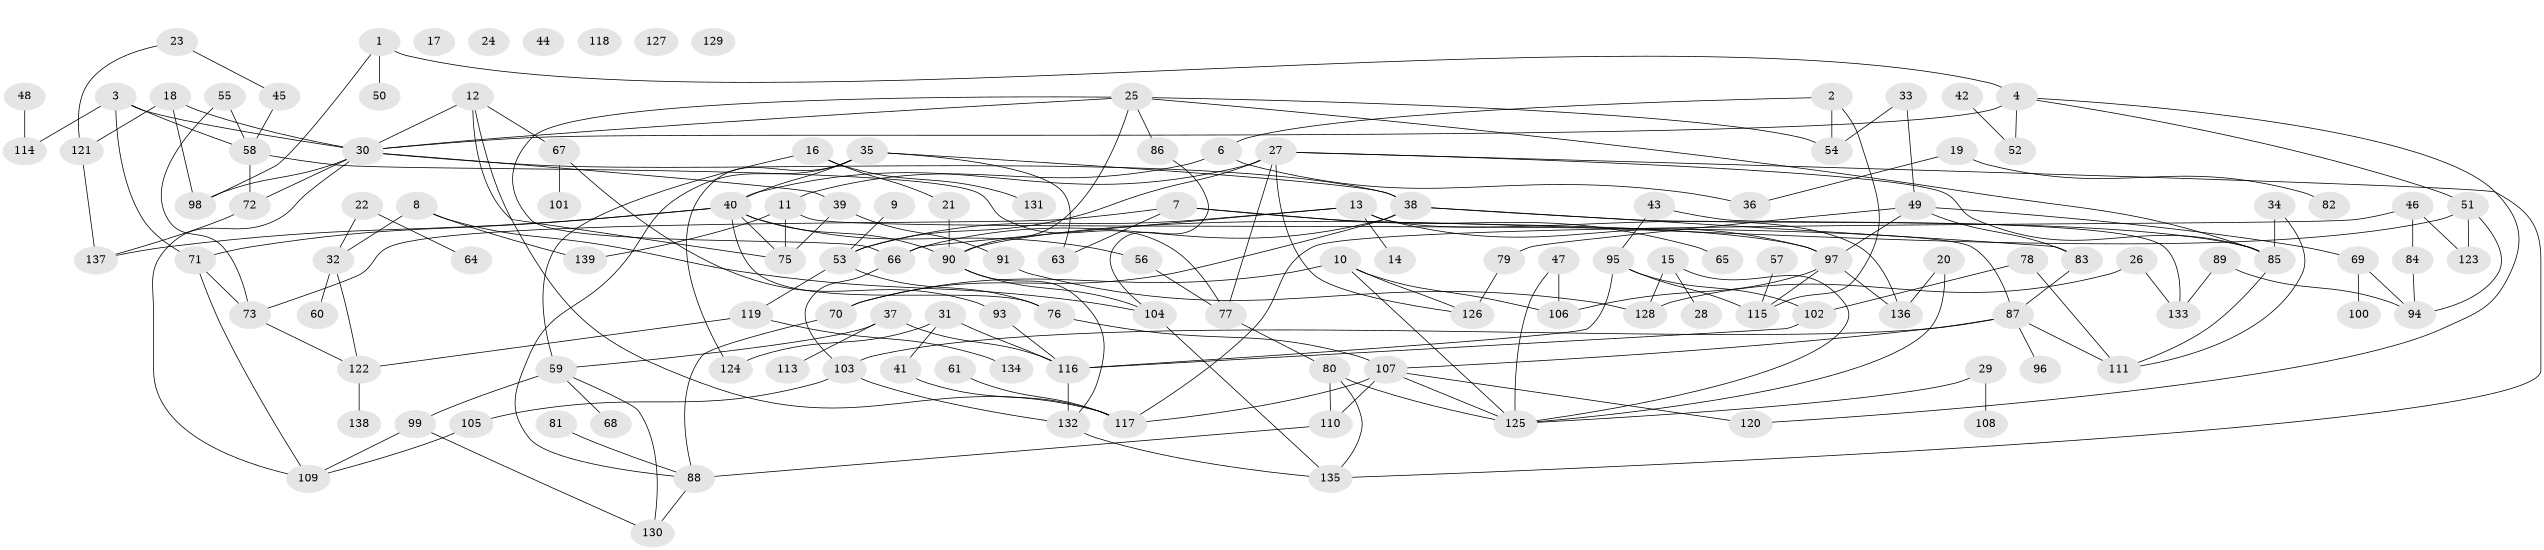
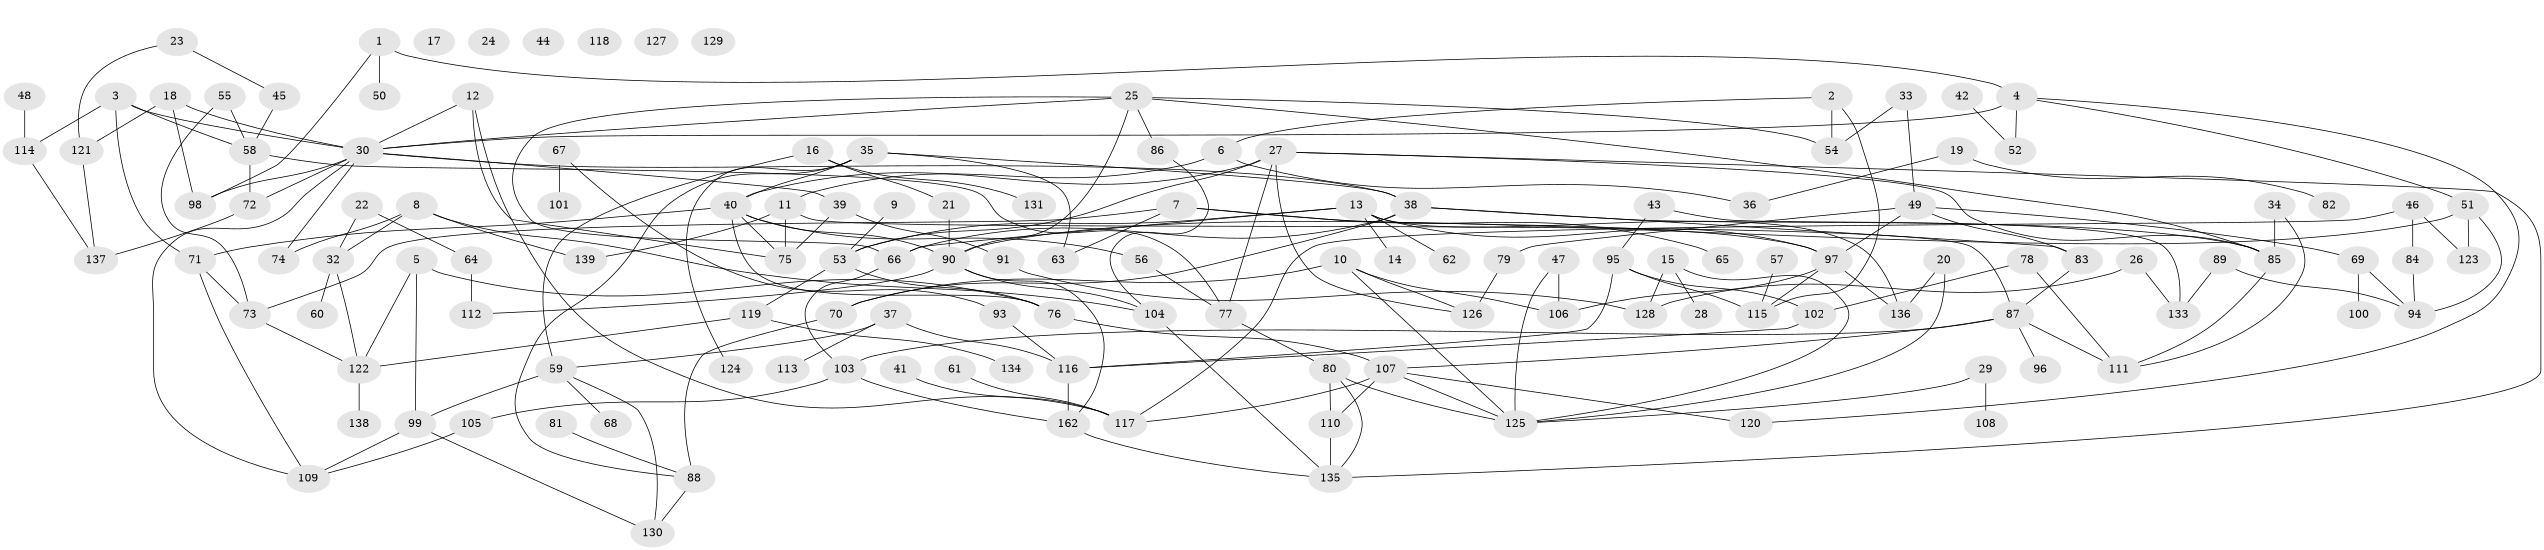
(516, 124) -> none
(309, 234) -> (60, 206)
none -> (279, 260)
none -> (417, 260)
none -> (1450, 260)
none -> (471, 315)
(945, 315) -> none
(1068, 424) -> (1068, 424)
(1012, 452) -> (1331, 452)
